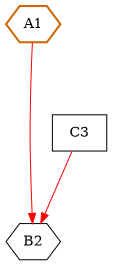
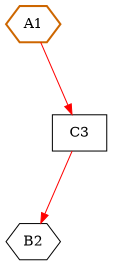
(30, 128) -> (54, 74)
